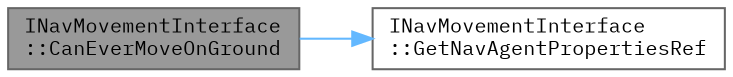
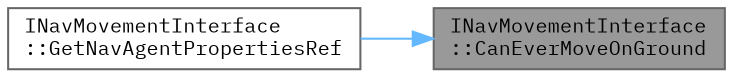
(326, 39) -> (387, 39)
